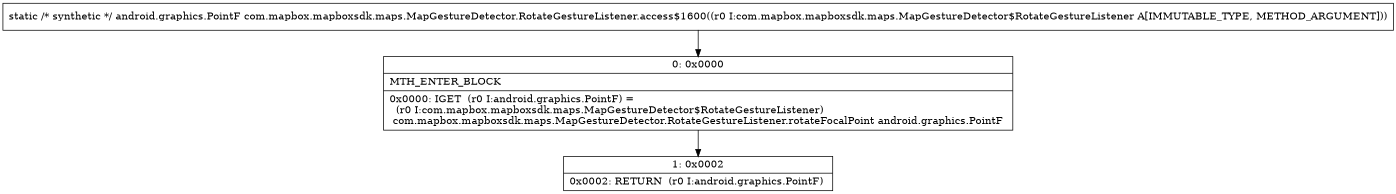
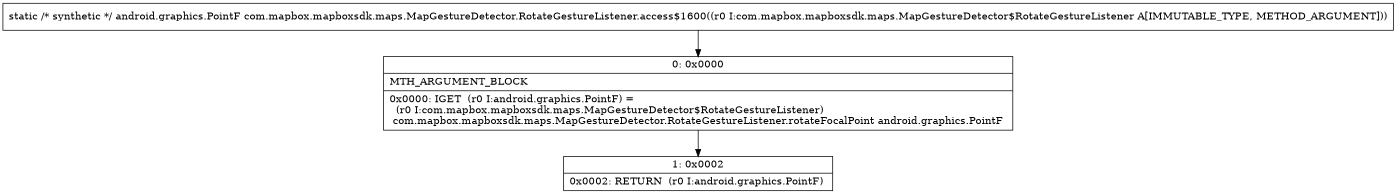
(446, 82) -> (459, 82)
